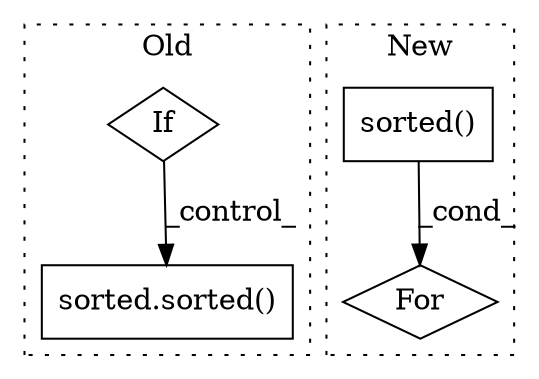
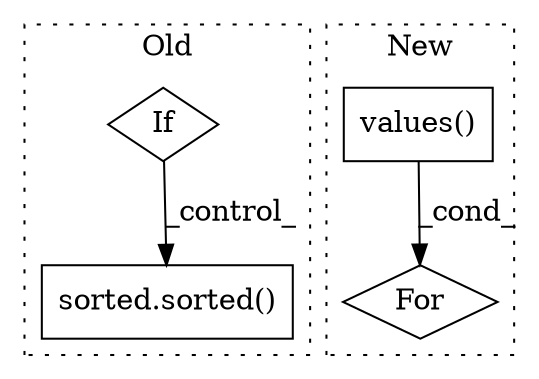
(418, 124) -> (418, 124)
